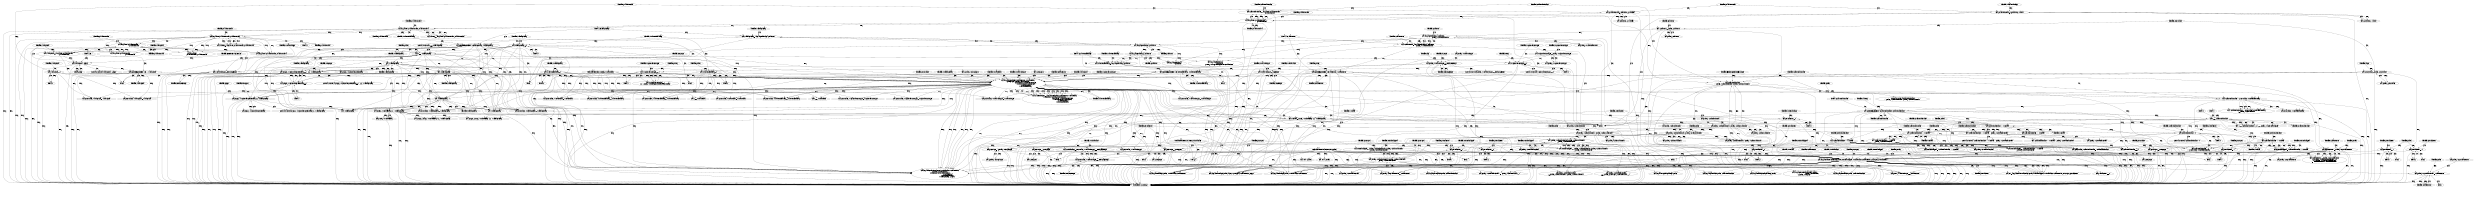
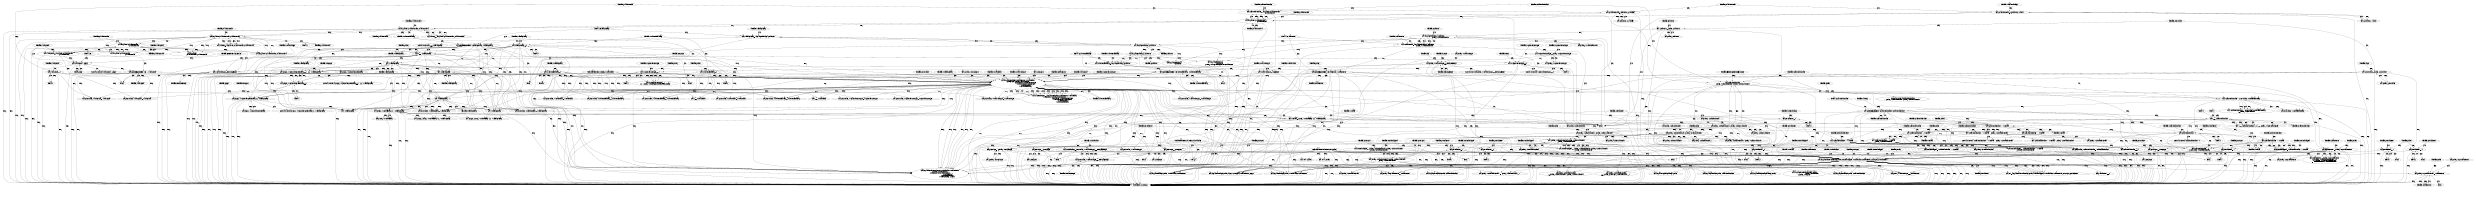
(1276, 83) -> none
none -> (1702, 141)
